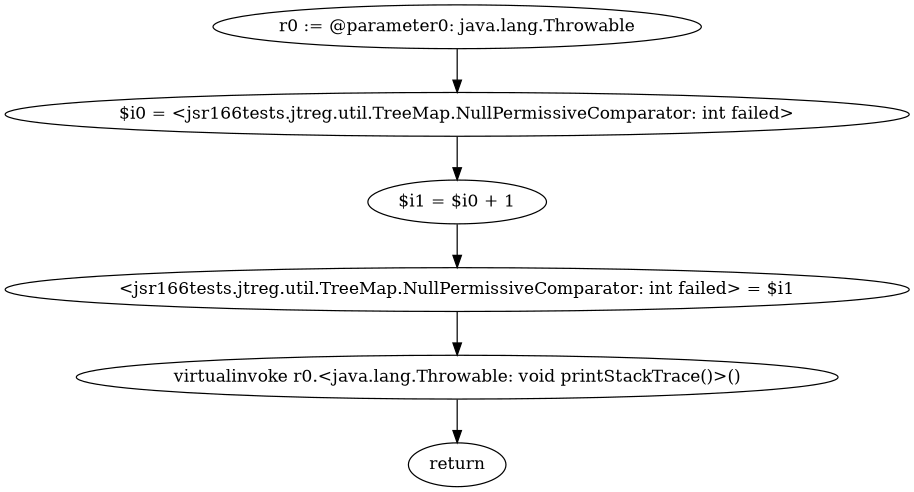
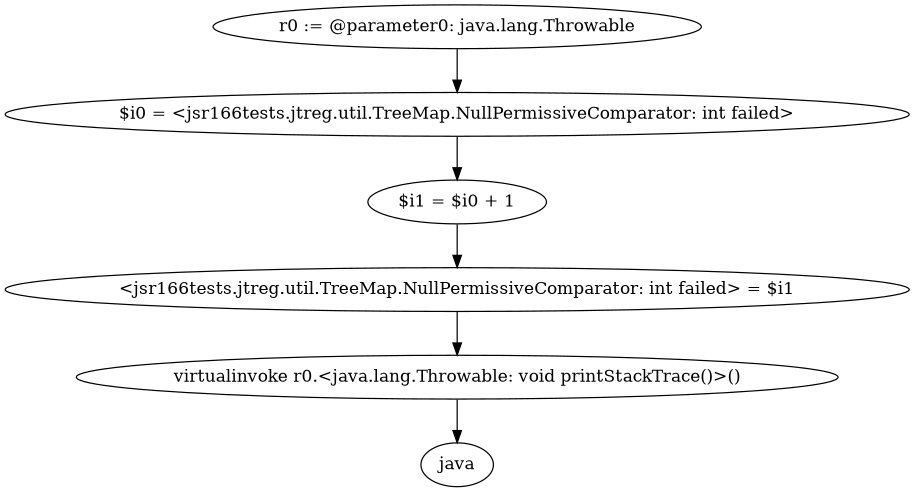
(457, 465) -> (457, 465)
